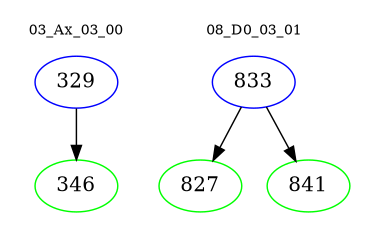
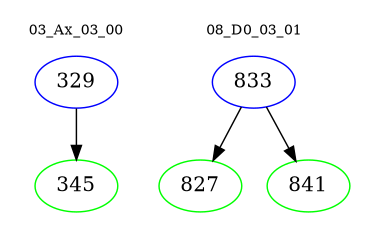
(76, 186) -> (76, 186)
